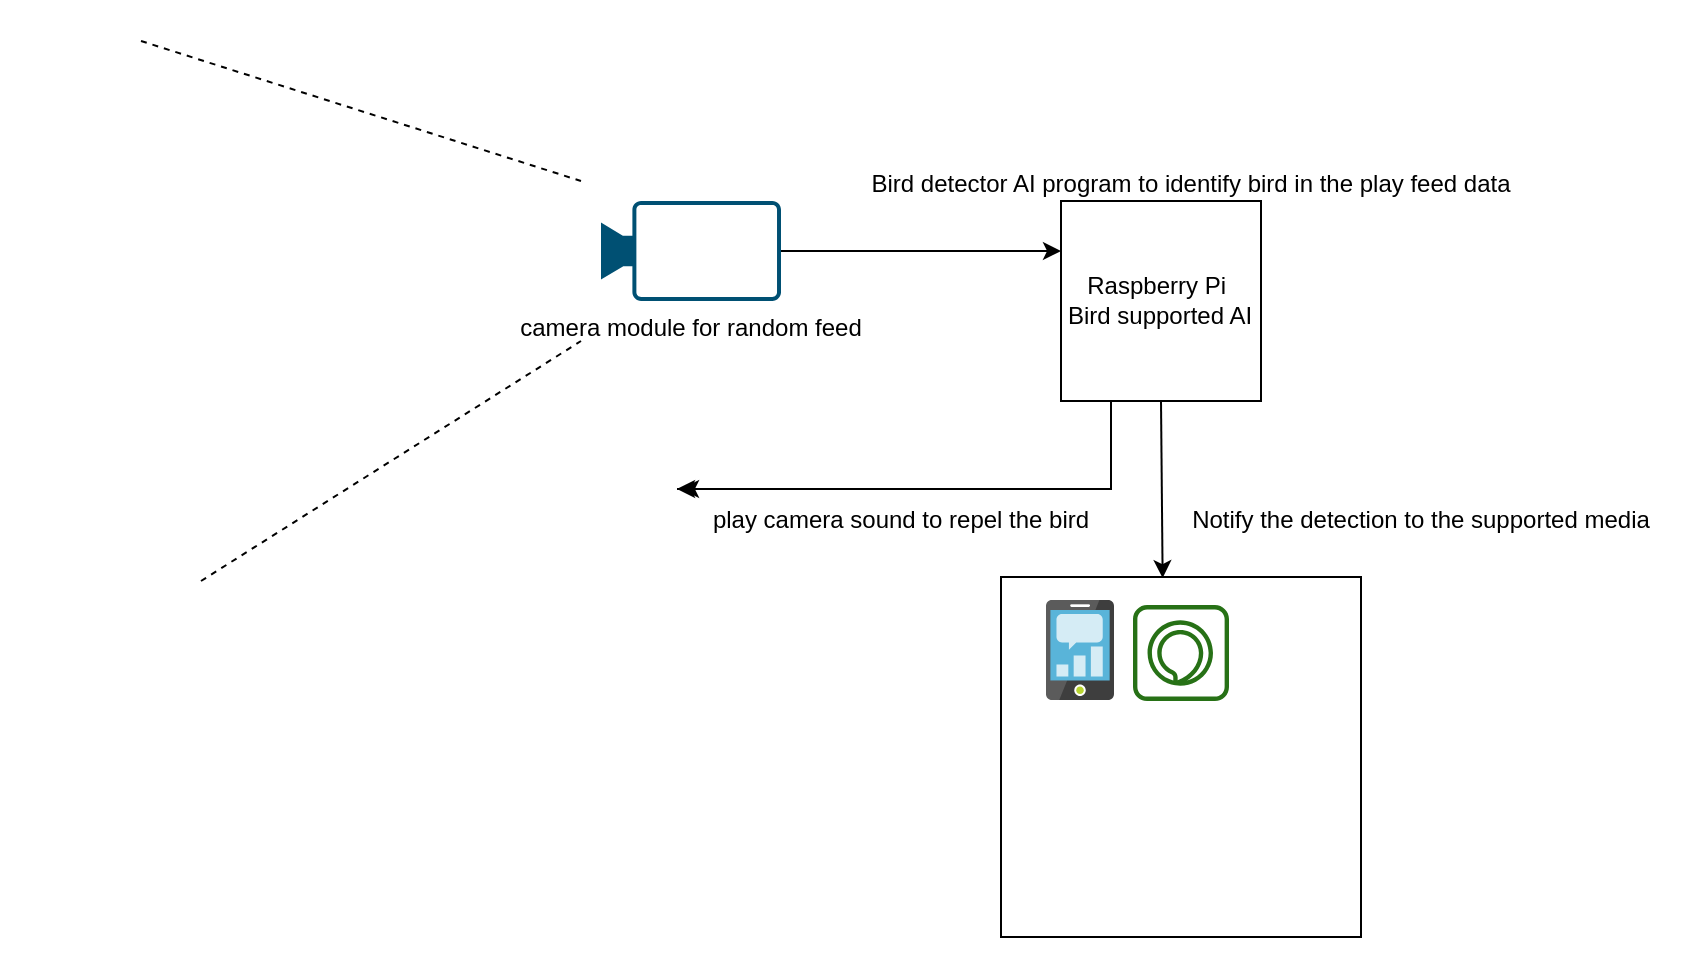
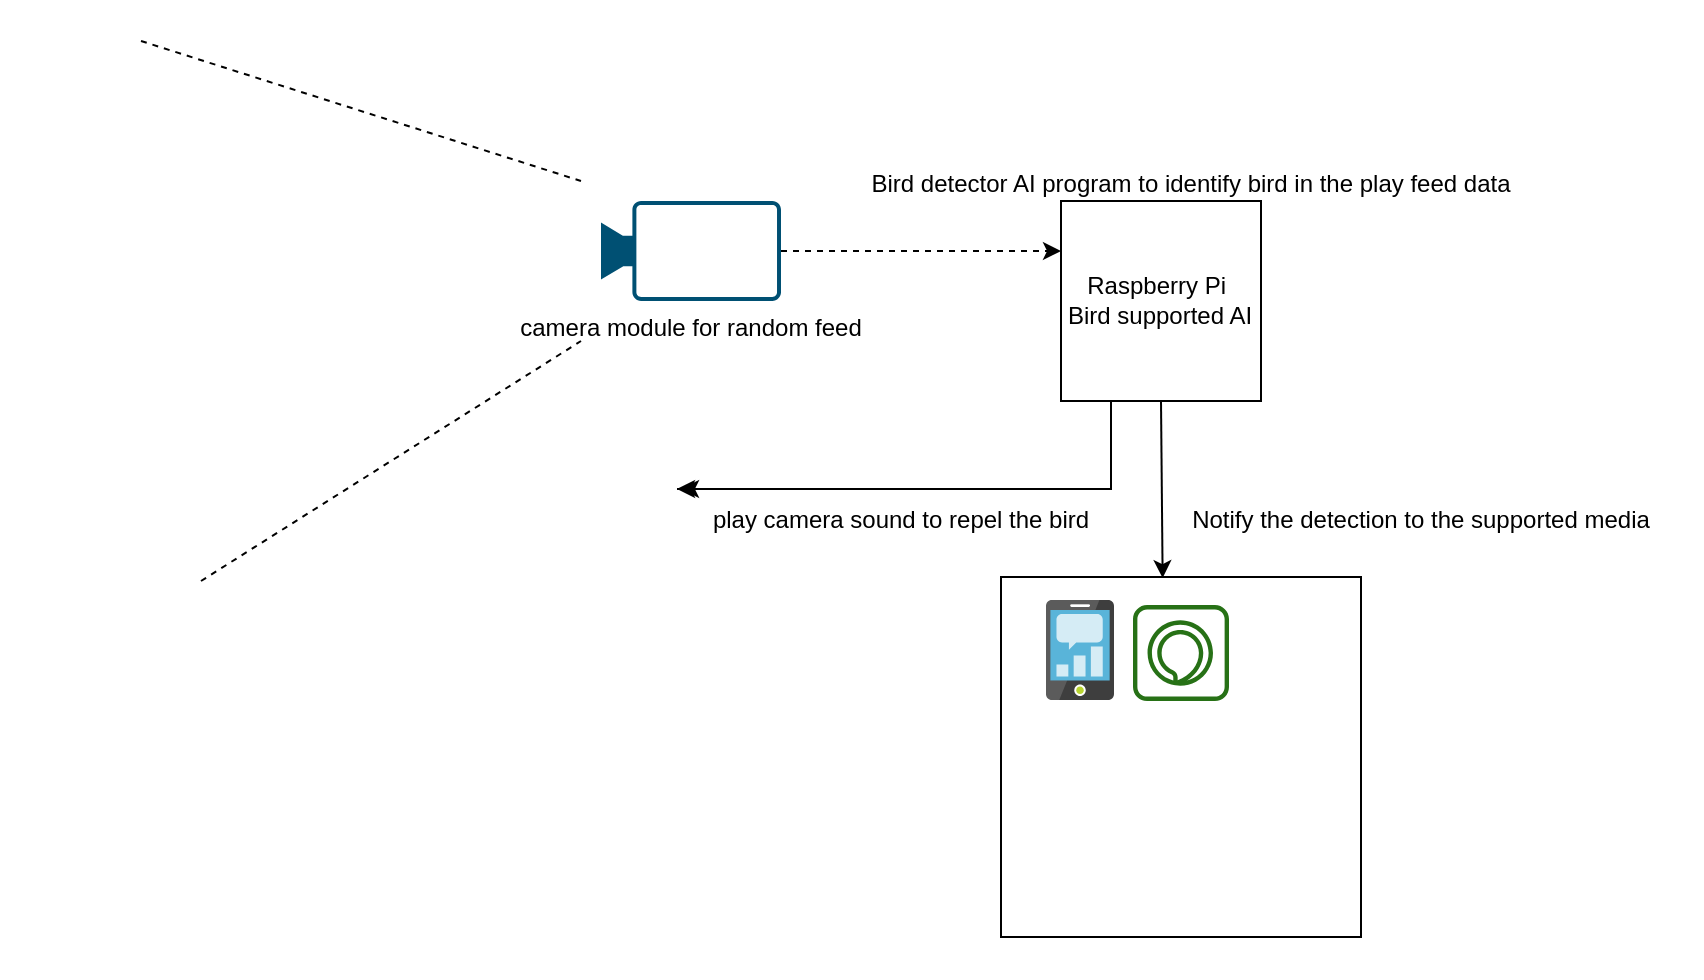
(914, 251) -> (914, 251)
